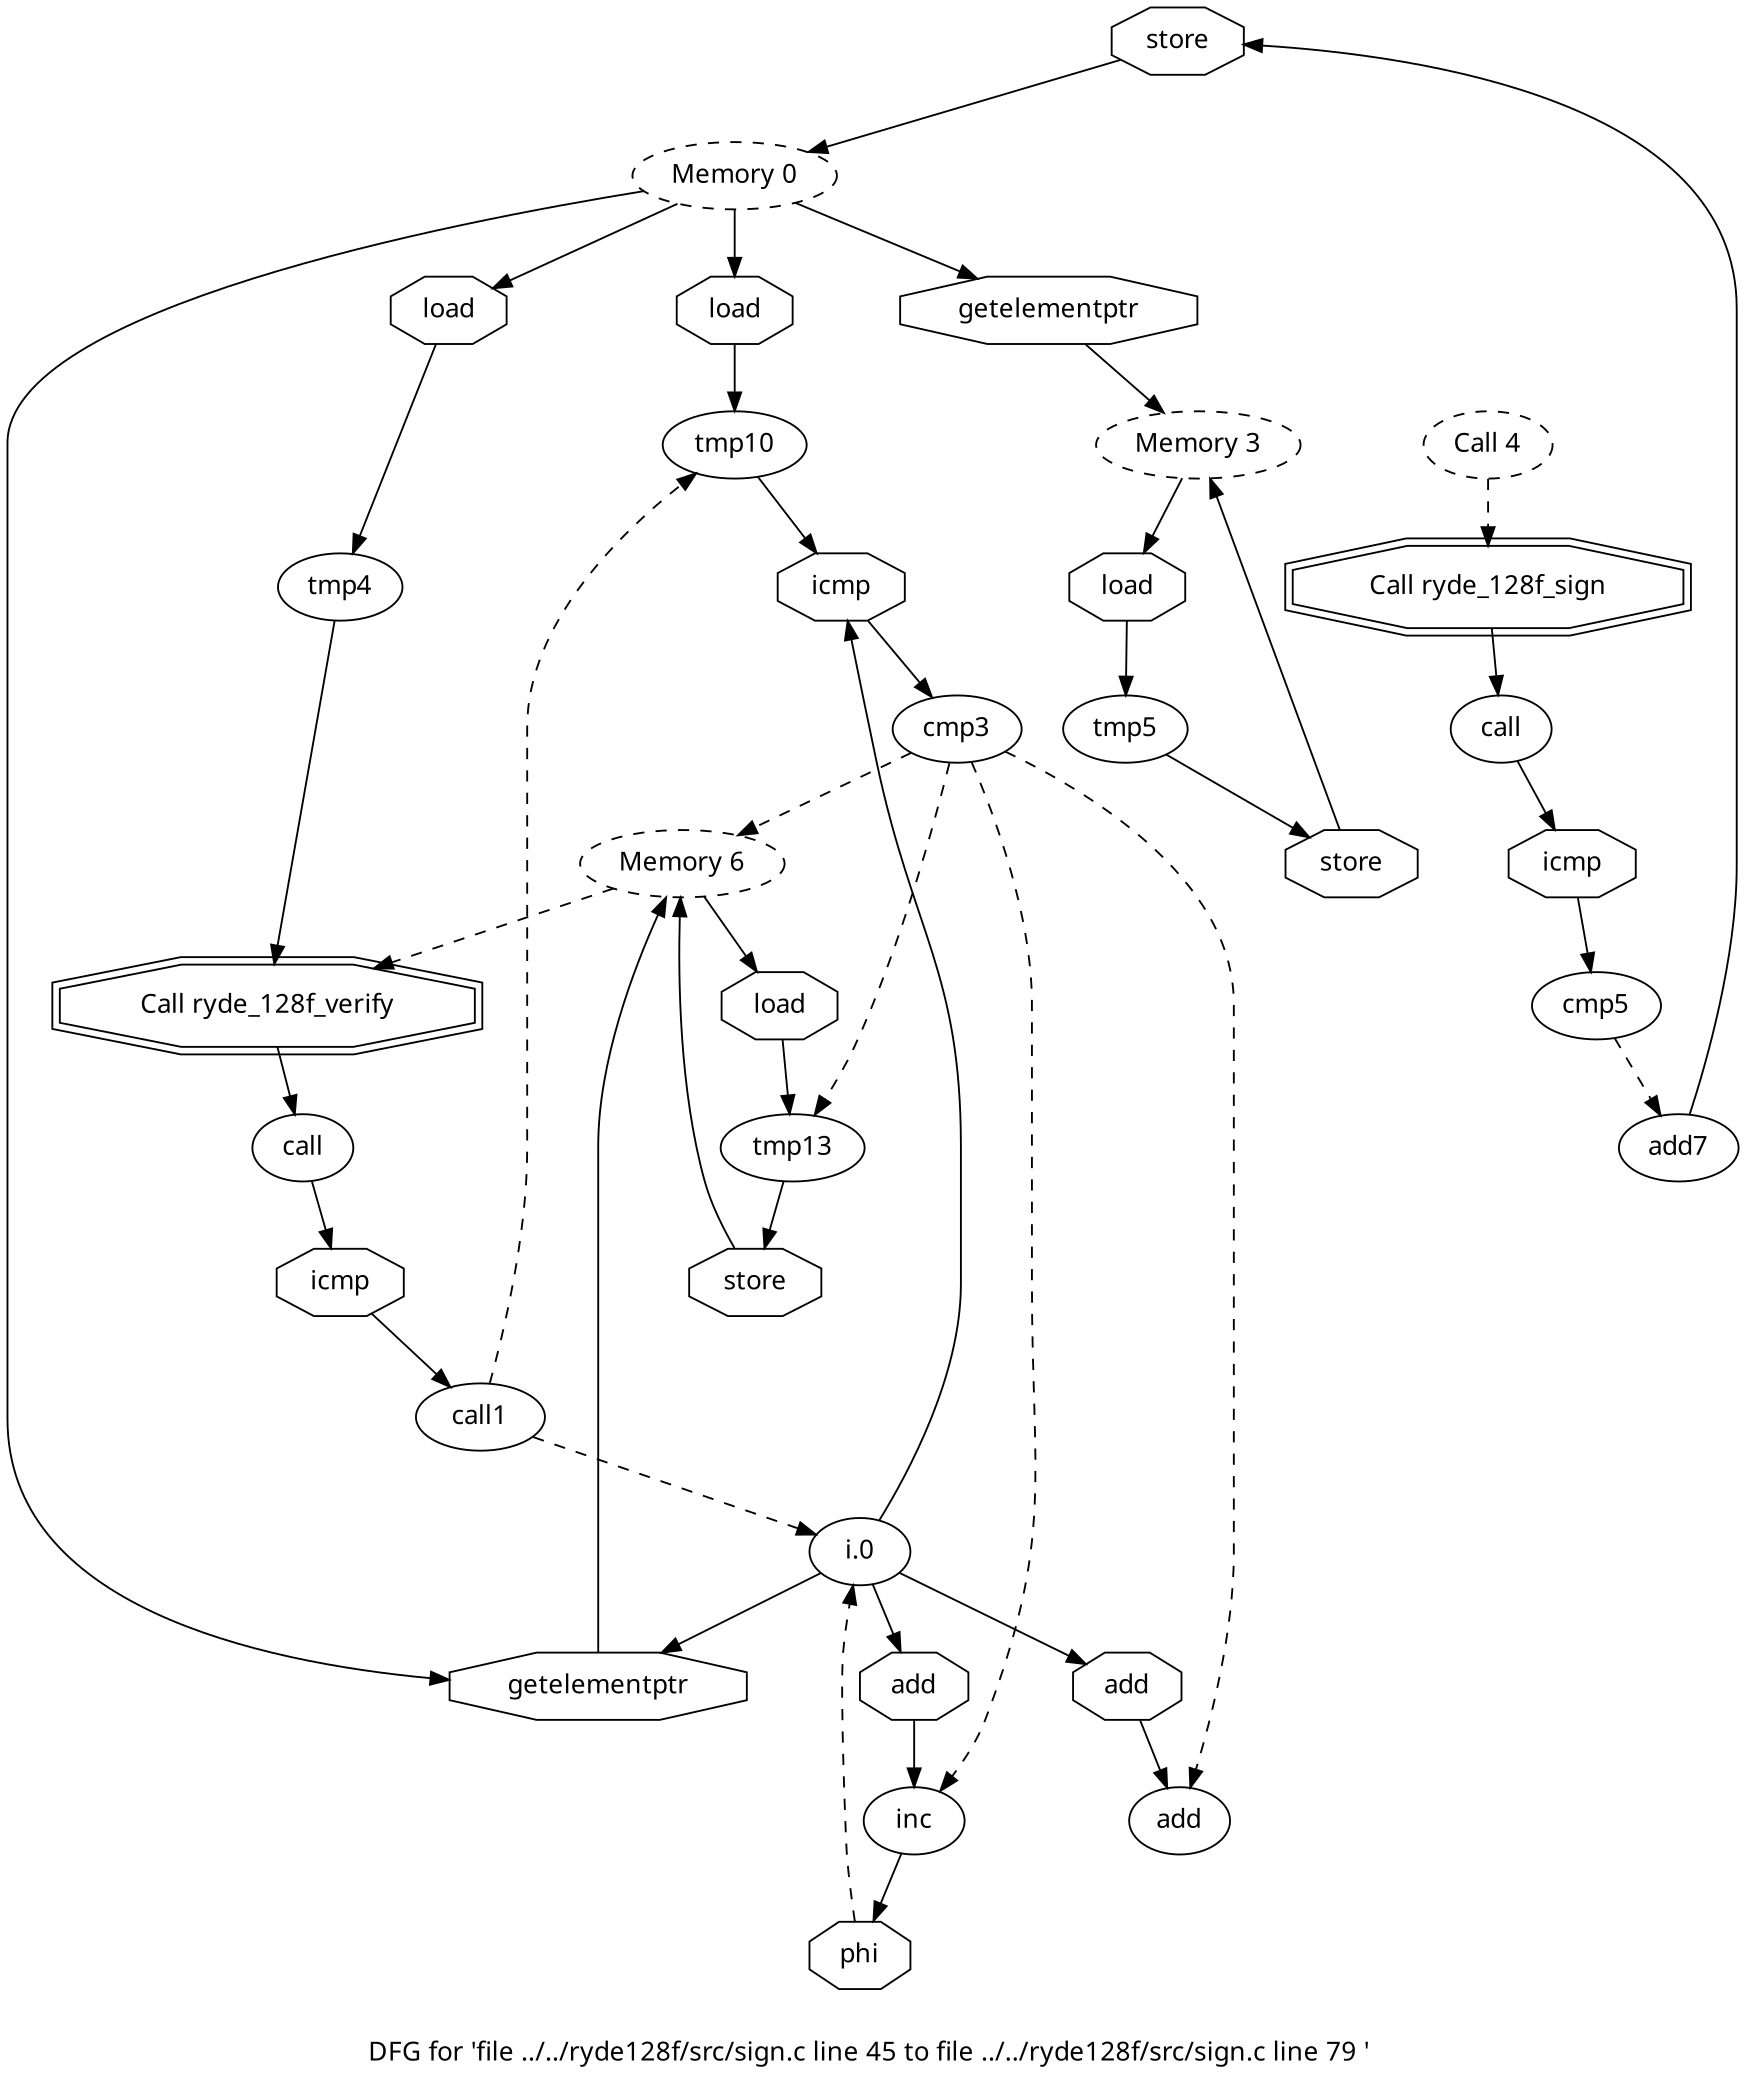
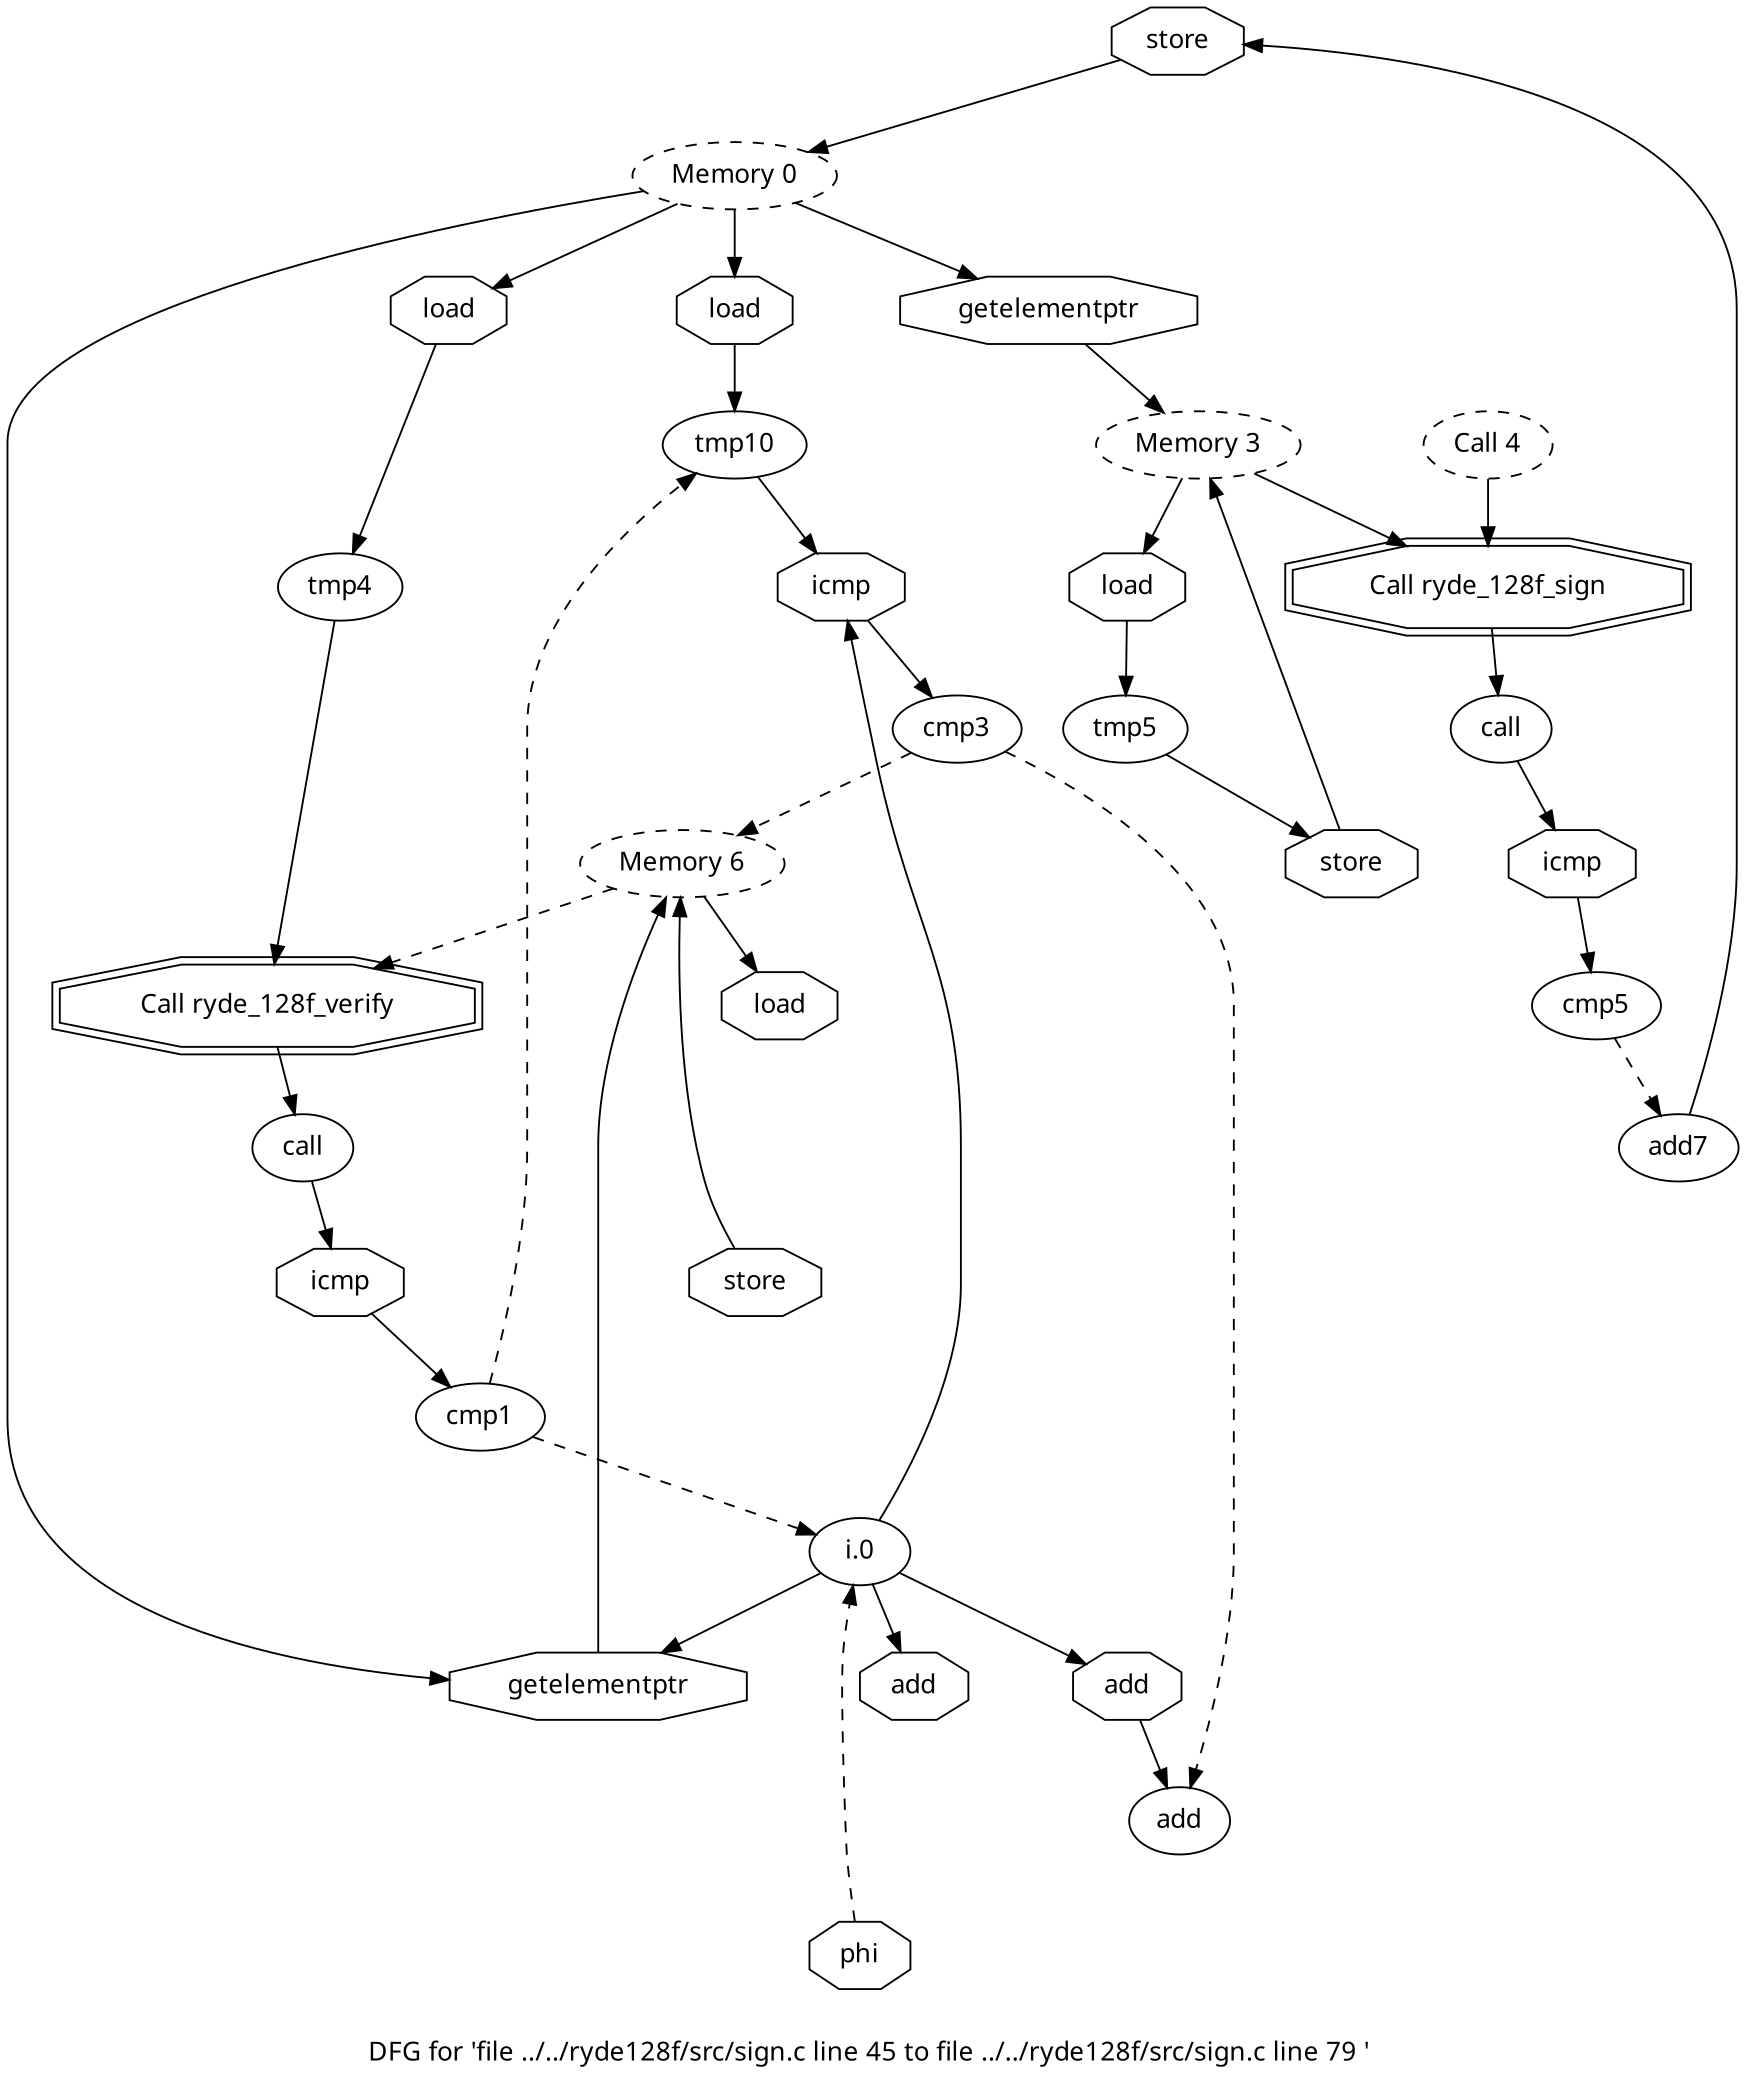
(1488, 503) -> (1488, 503)
none -> (1322, 506)
(793, 1148) -> none
(480, 1417) -> (480, 1417)
(914, 1821) -> none
